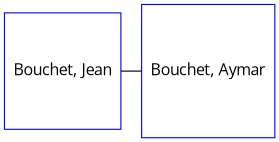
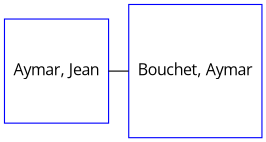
(63, 71) -> (57, 71)
